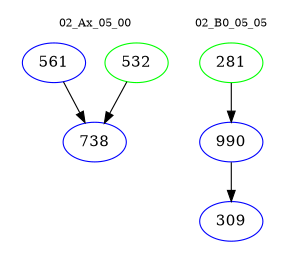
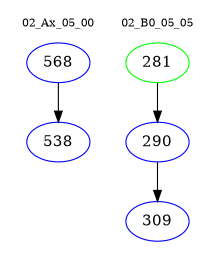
(54, 63) -> (58, 63)
(137, 63) -> none
(95, 142) -> (58, 142)
(231, 142) -> (157, 142)
